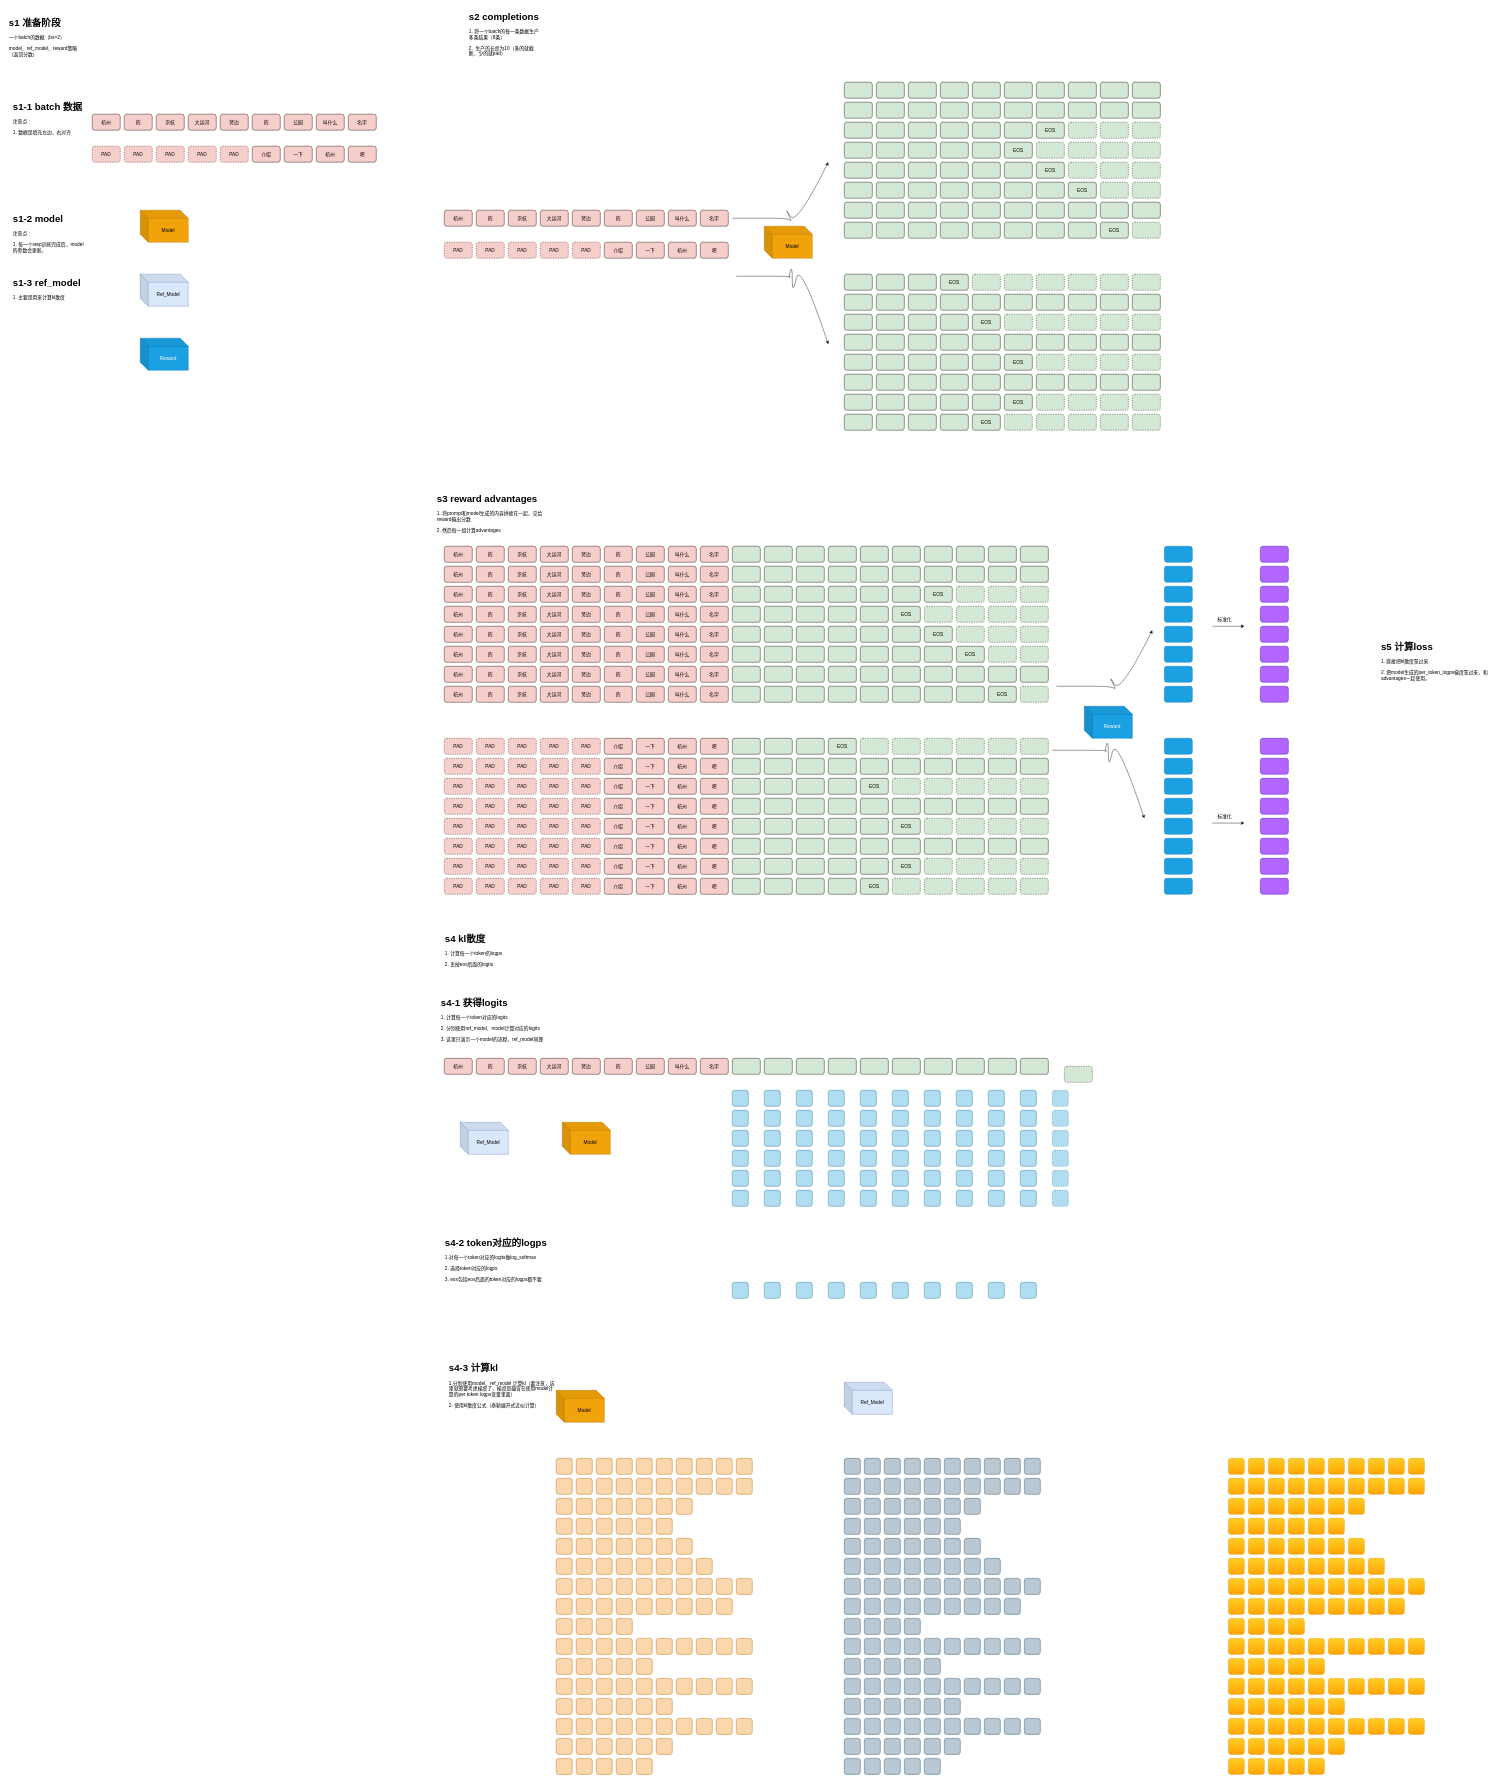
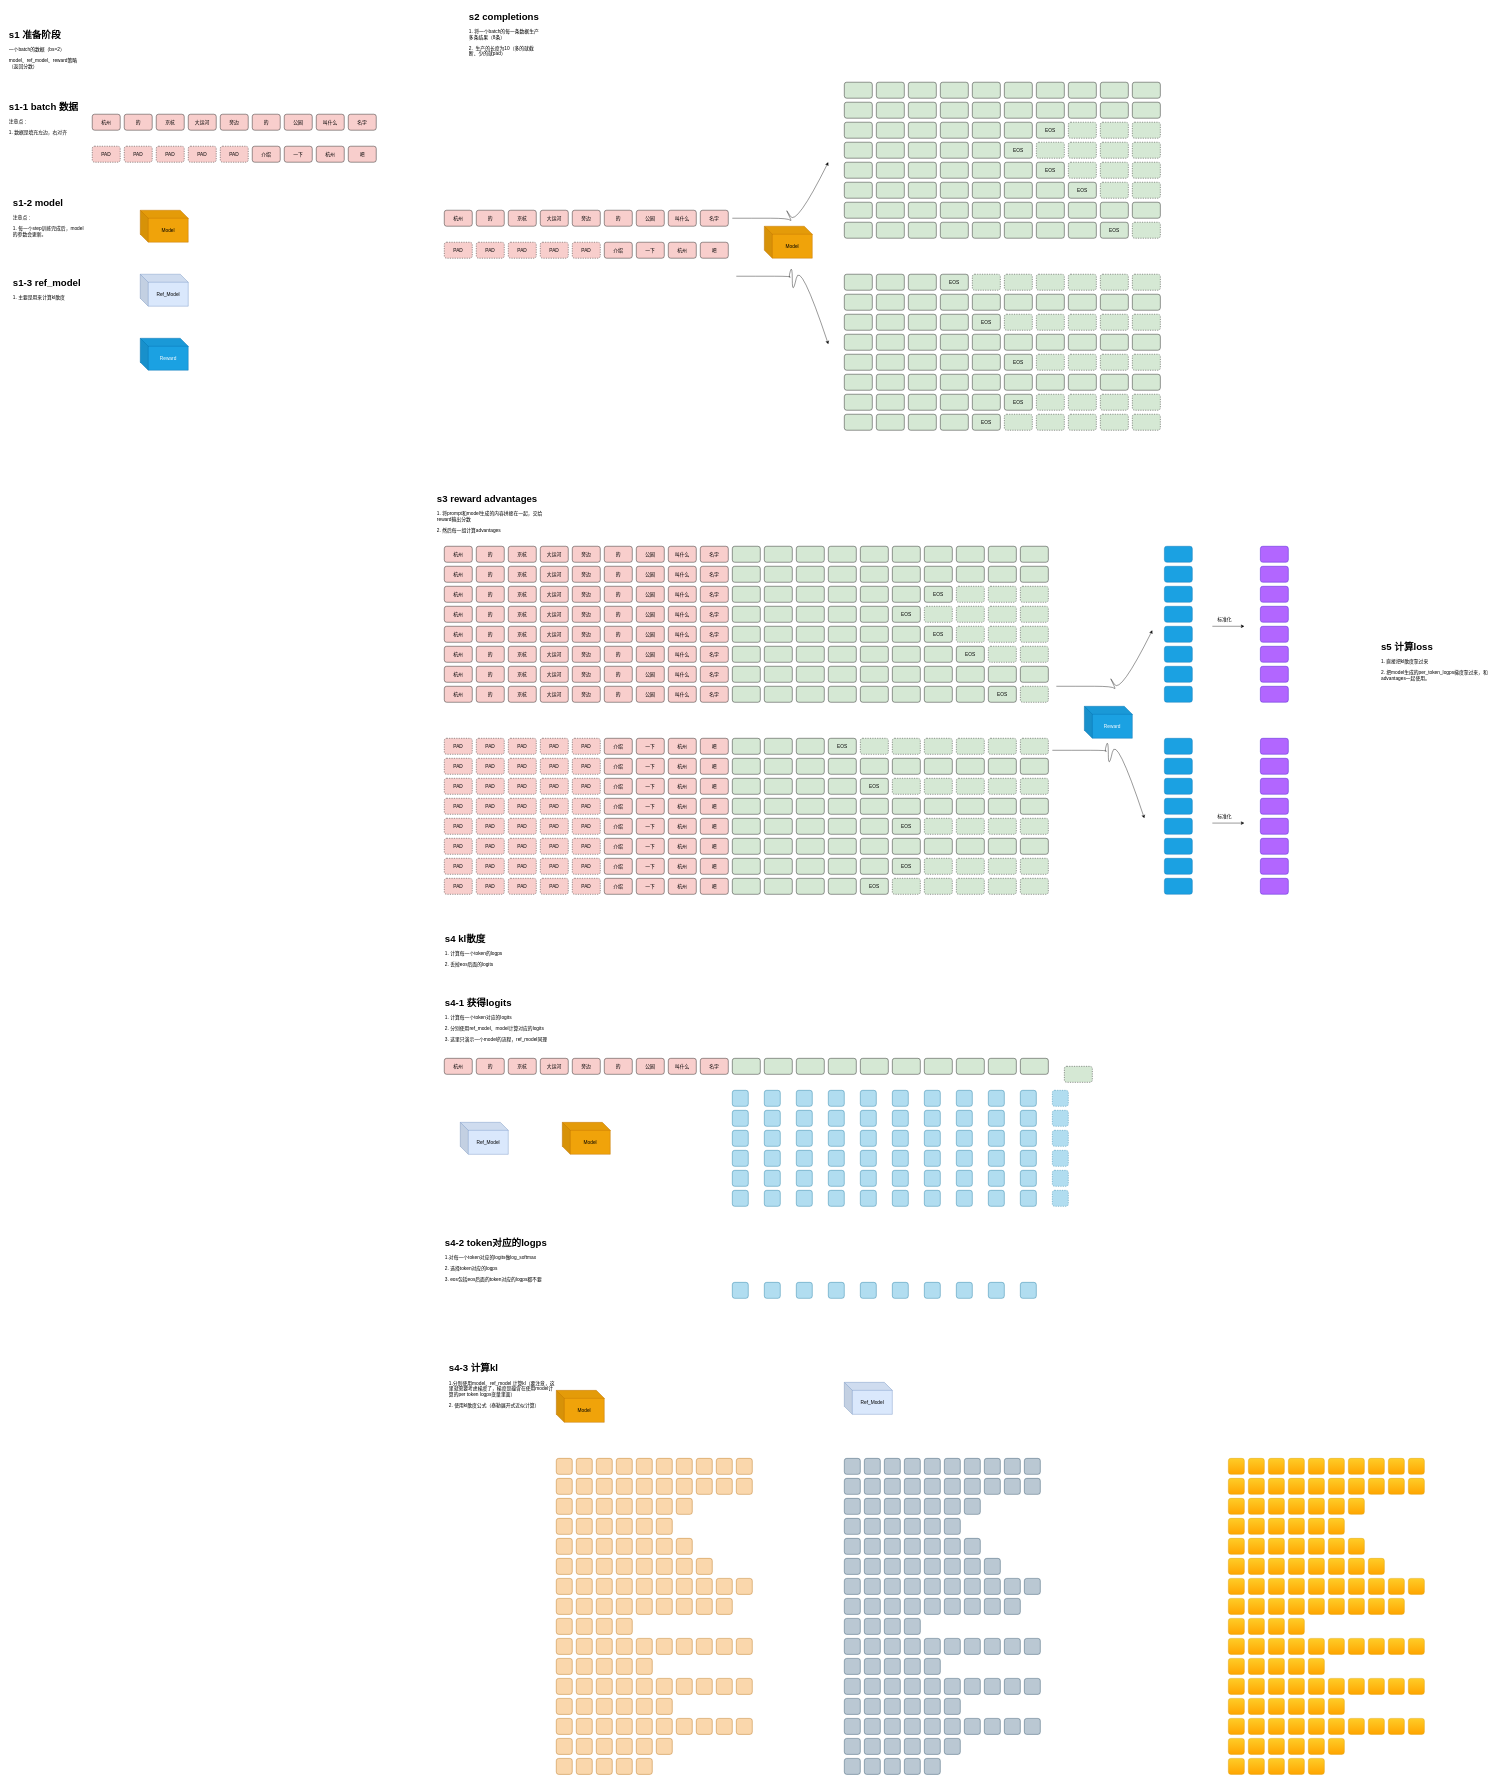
(44, 38) -> (44, 50)
(48, 122) -> (44, 122)
(48, 234) -> (48, 218)
(494, 1020) -> (498, 1020)
